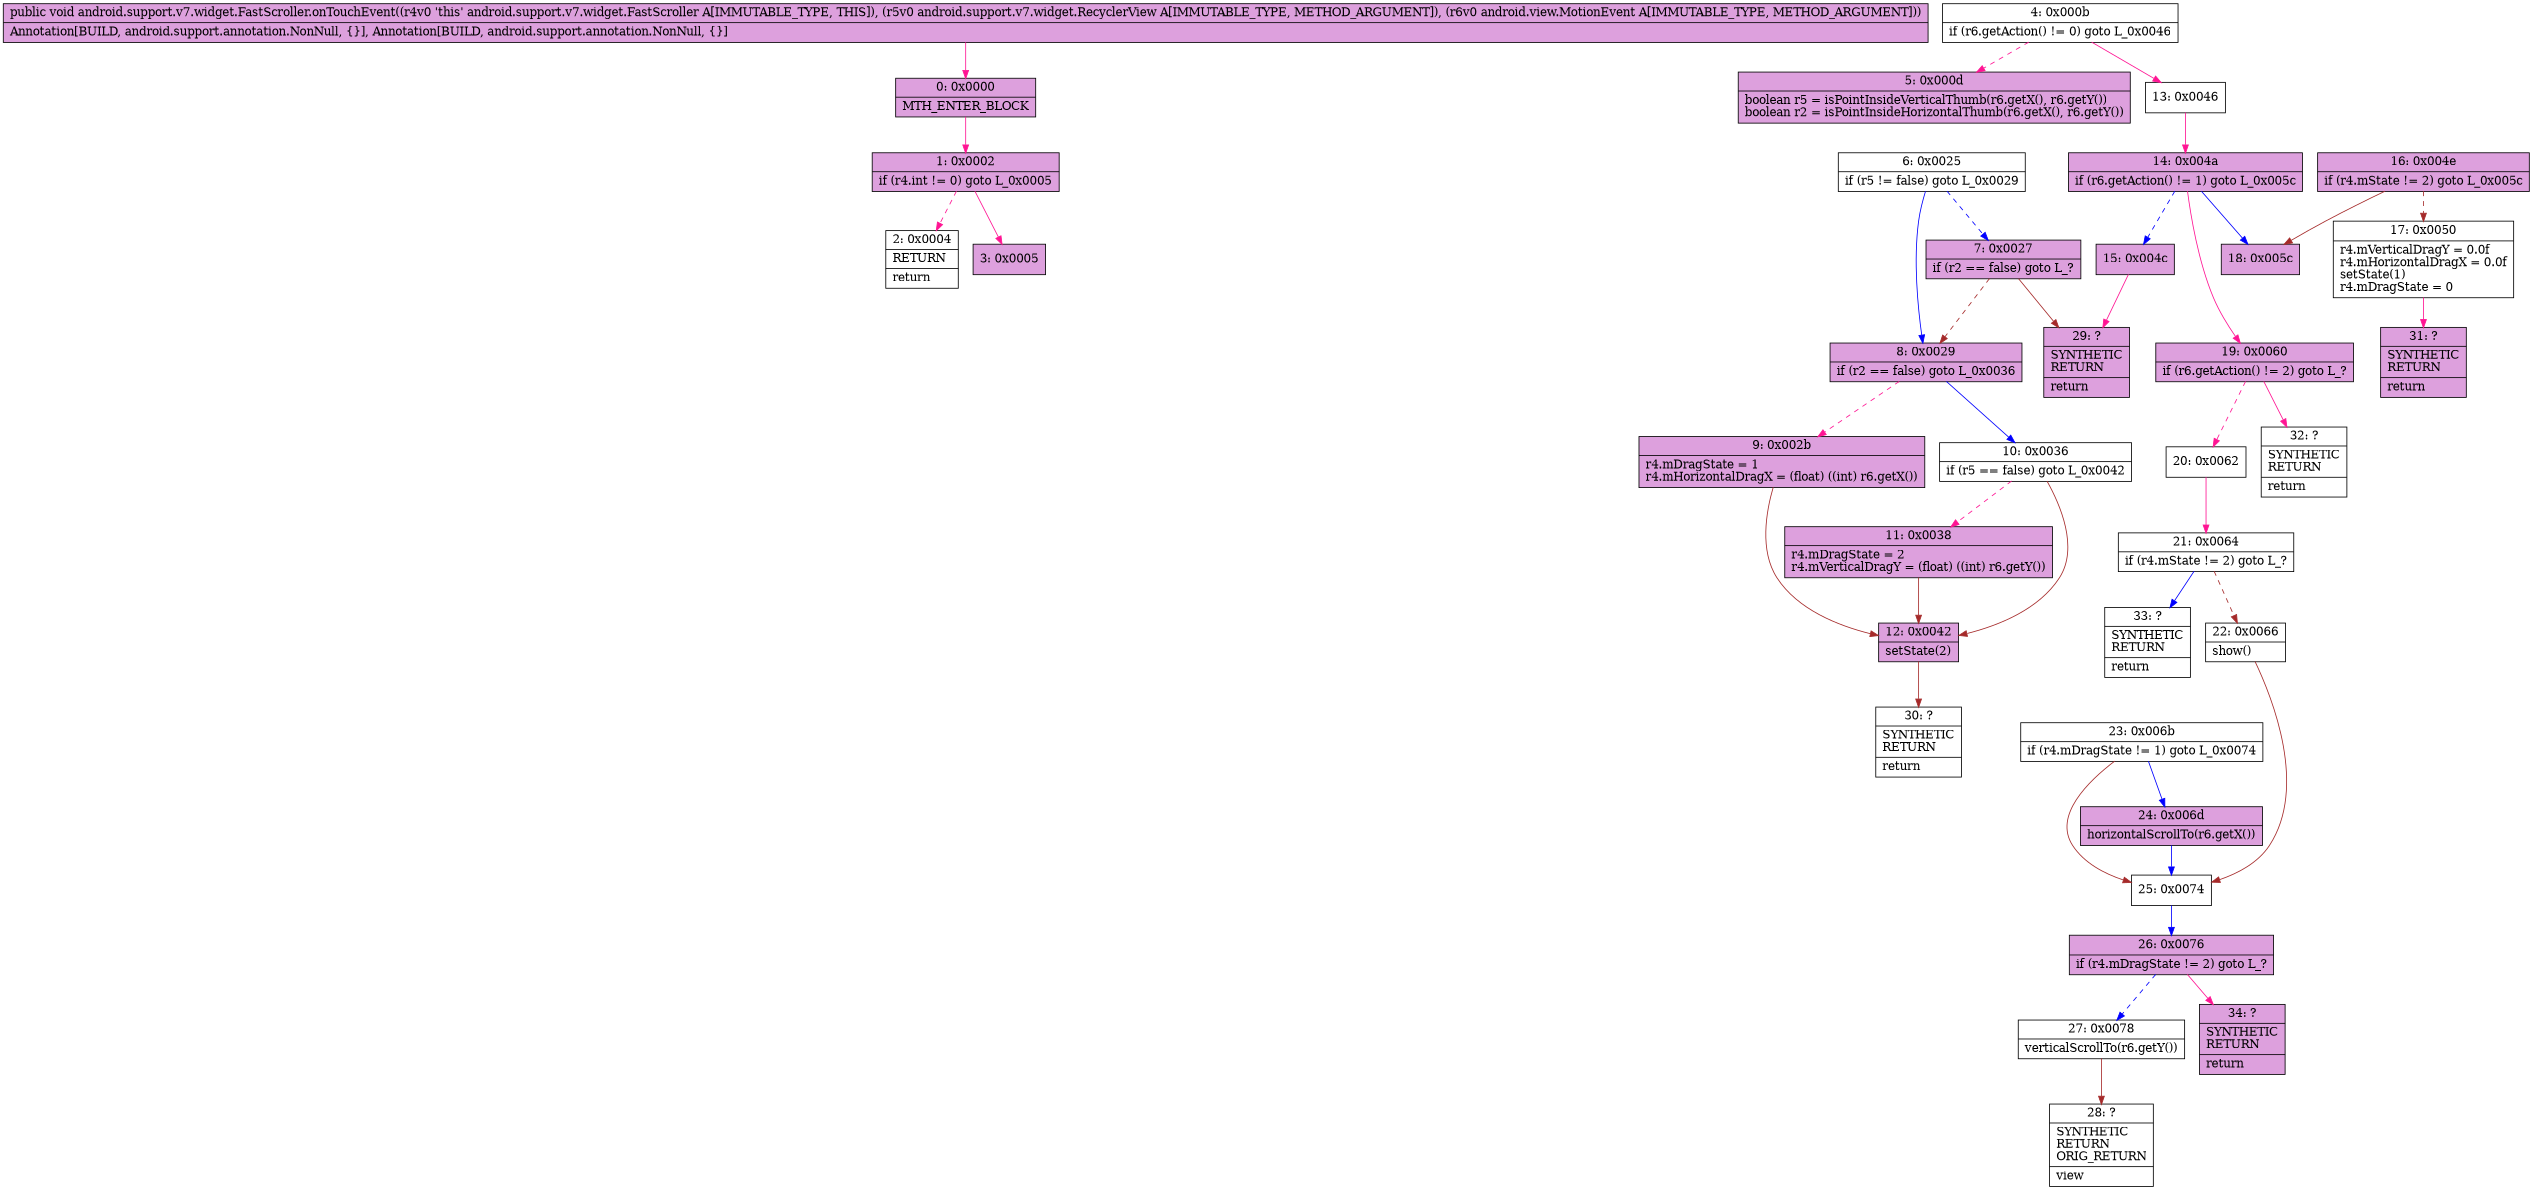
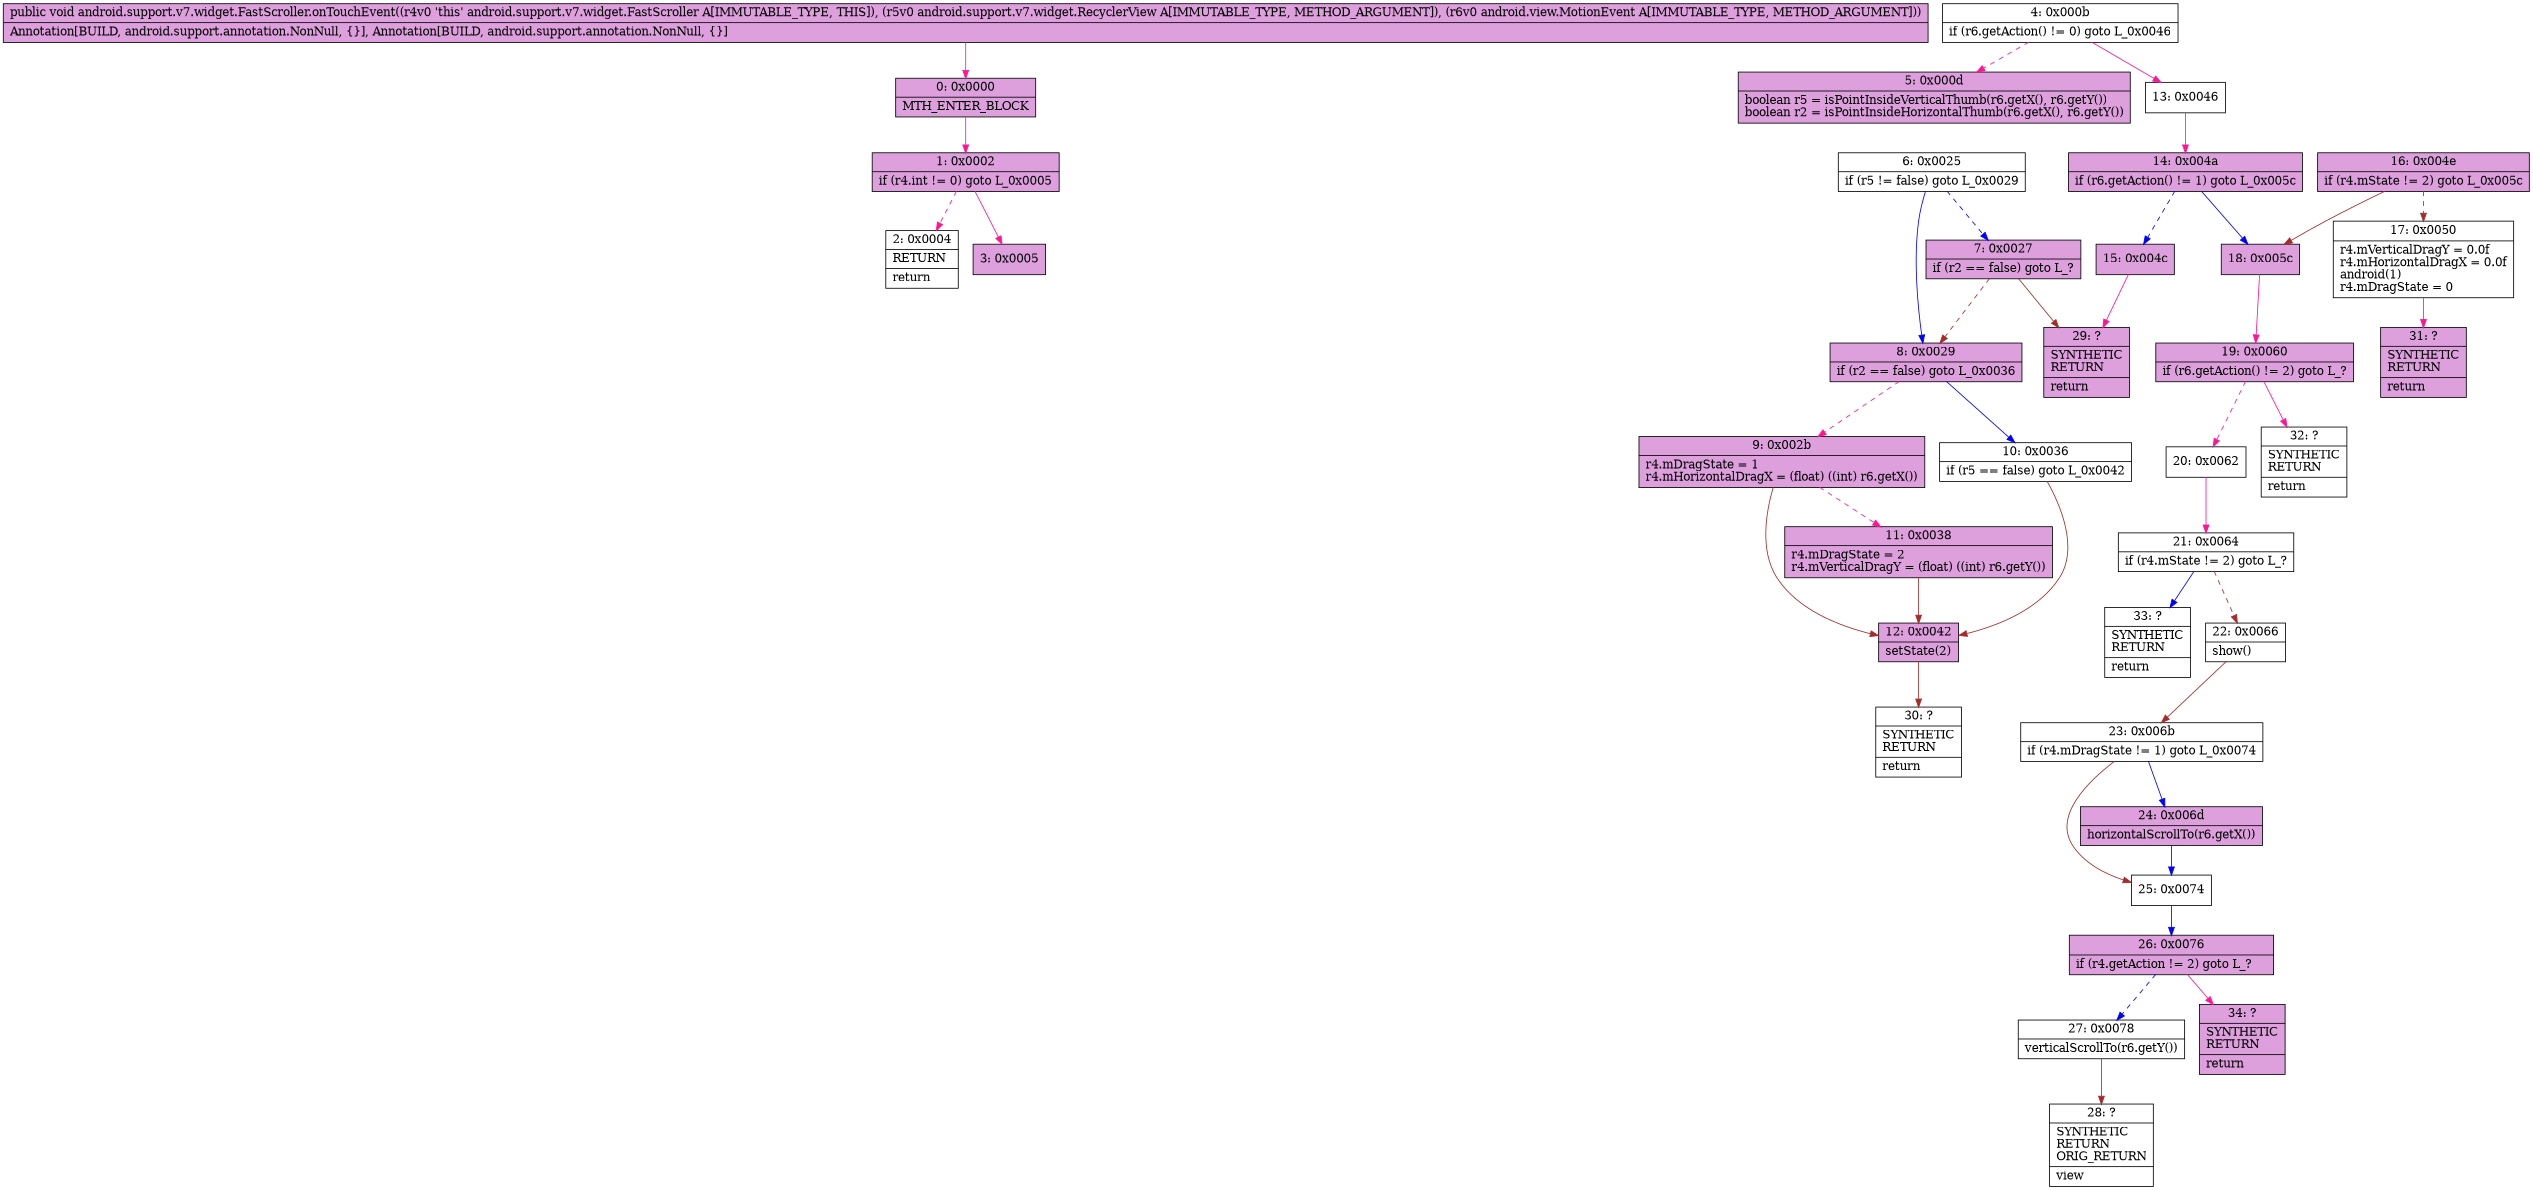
(2203, 267) -> (2258, 305)
(2373, 275) -> (2371, 275)
(1985, 502) -> (1847, 505)
(2286, 783) -> (2197, 689)
(2171, 964) -> (2164, 964)
